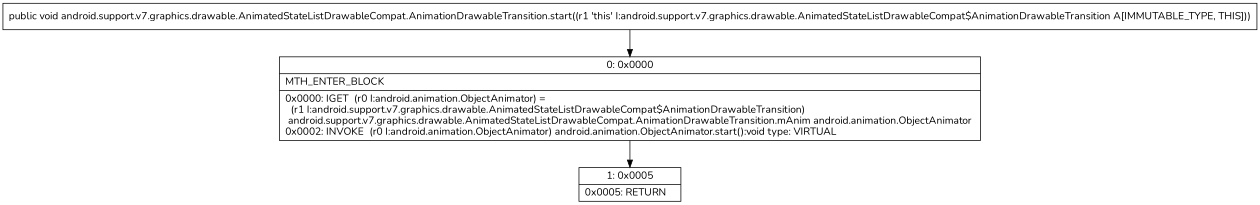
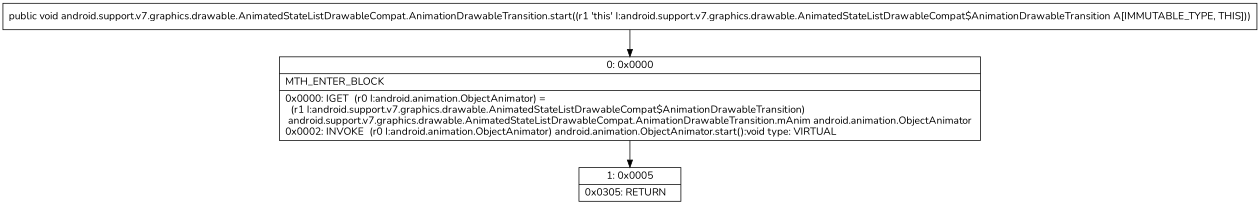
(630, 192) -> (630, 192)
